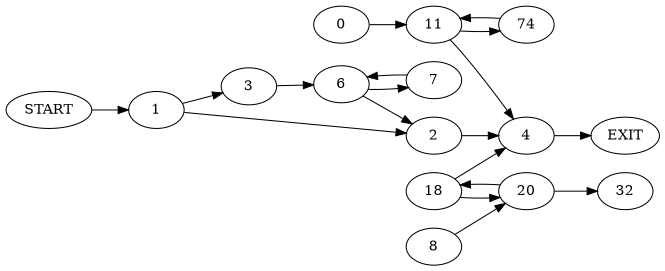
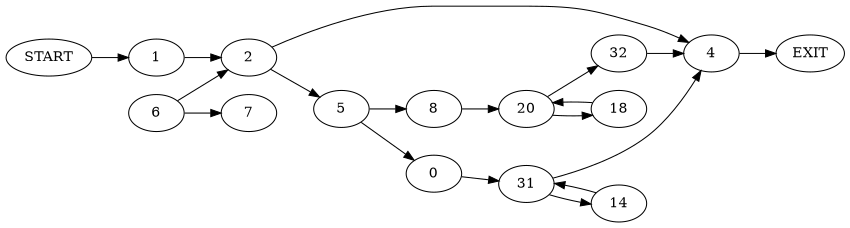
(434, 25) -> (526, 184)
(526, 25) -> (619, 203)
(392, 75) -> none
(249, 86) -> none
none -> (341, 109)
(476, 166) -> (660, 53)
